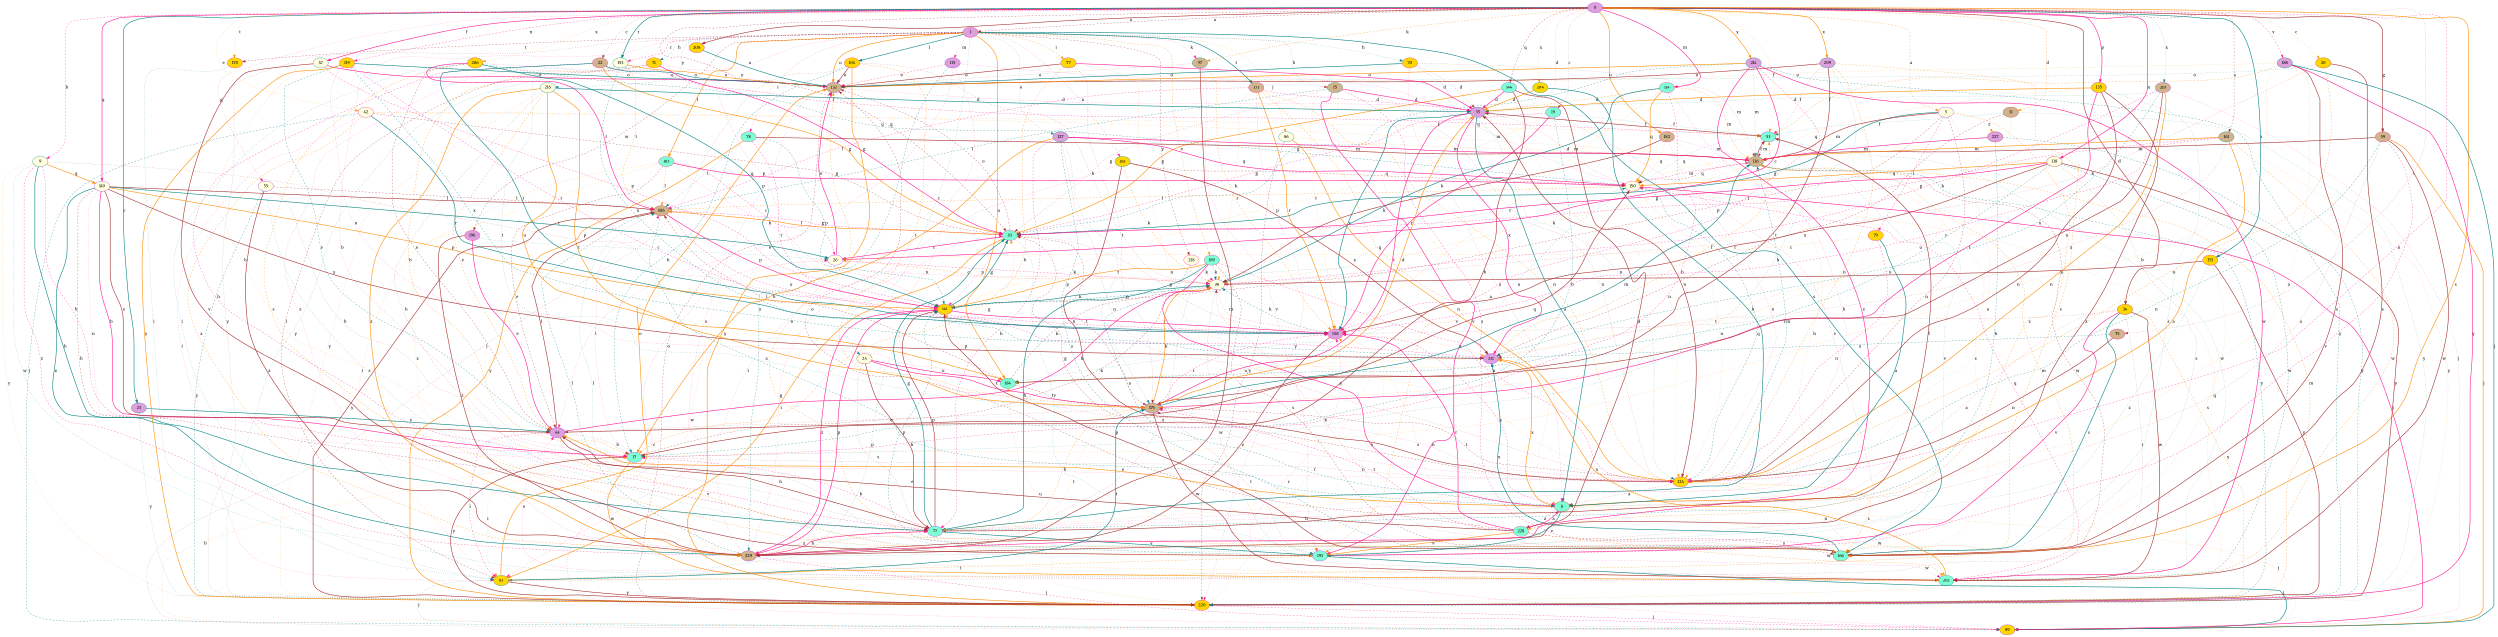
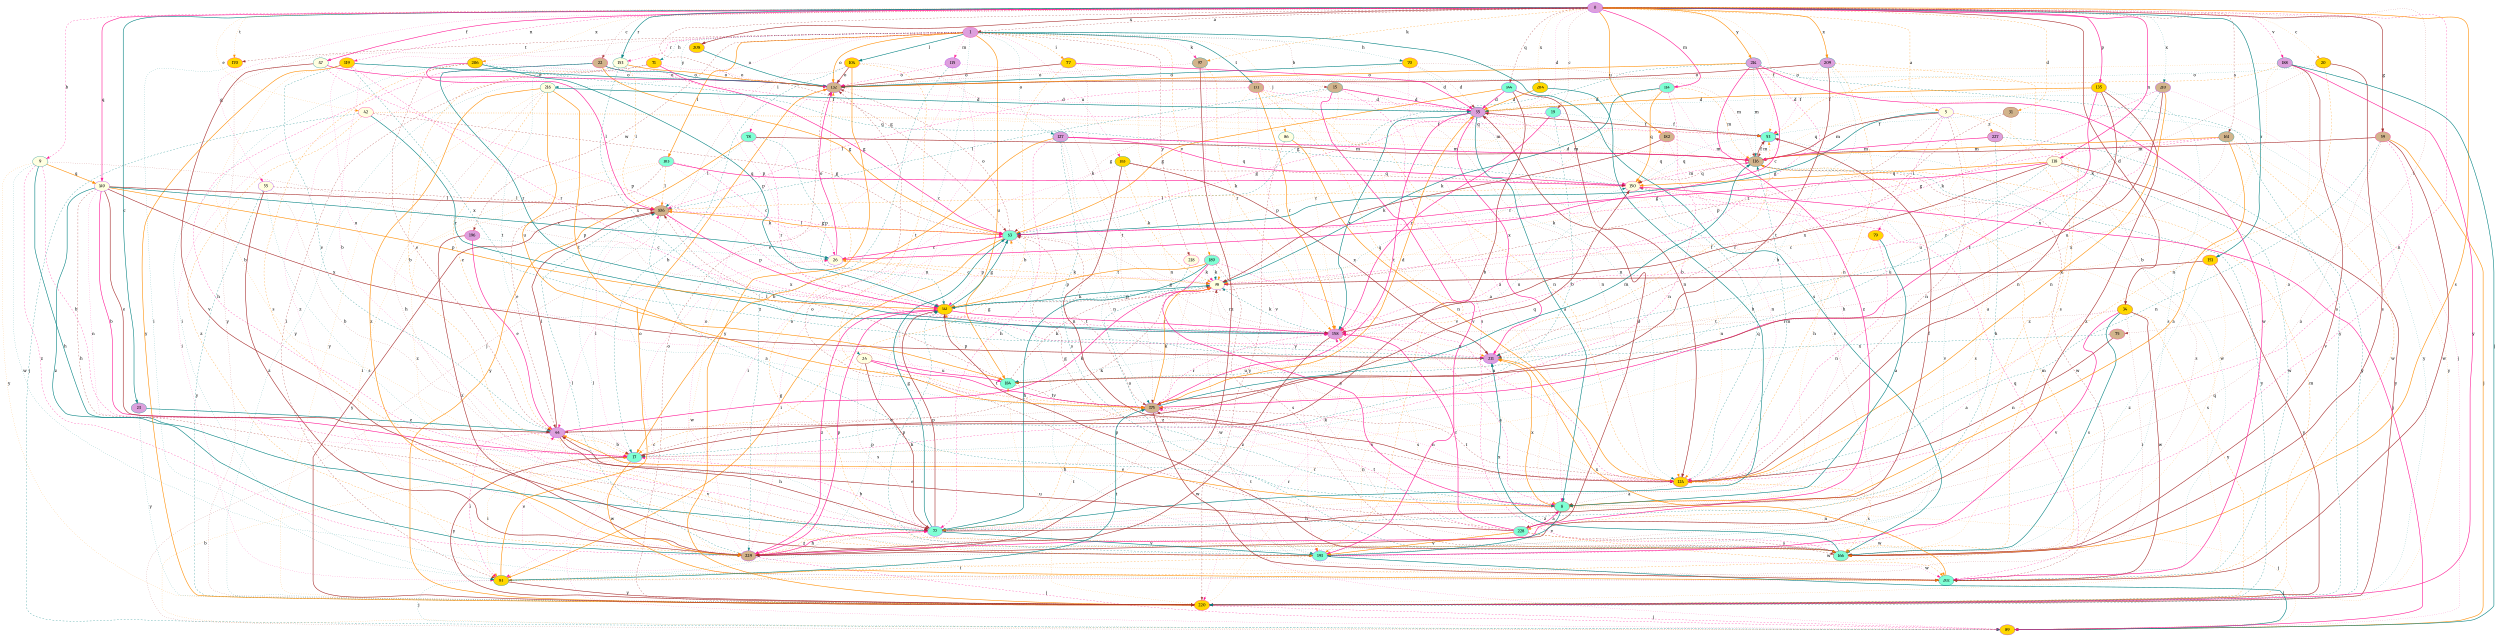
(1025, 271) -> (1025, 271)
